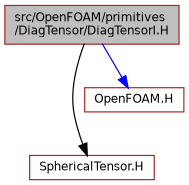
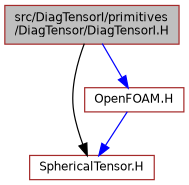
(92, 25) -> (92, 25)
none -> (116, 129)
